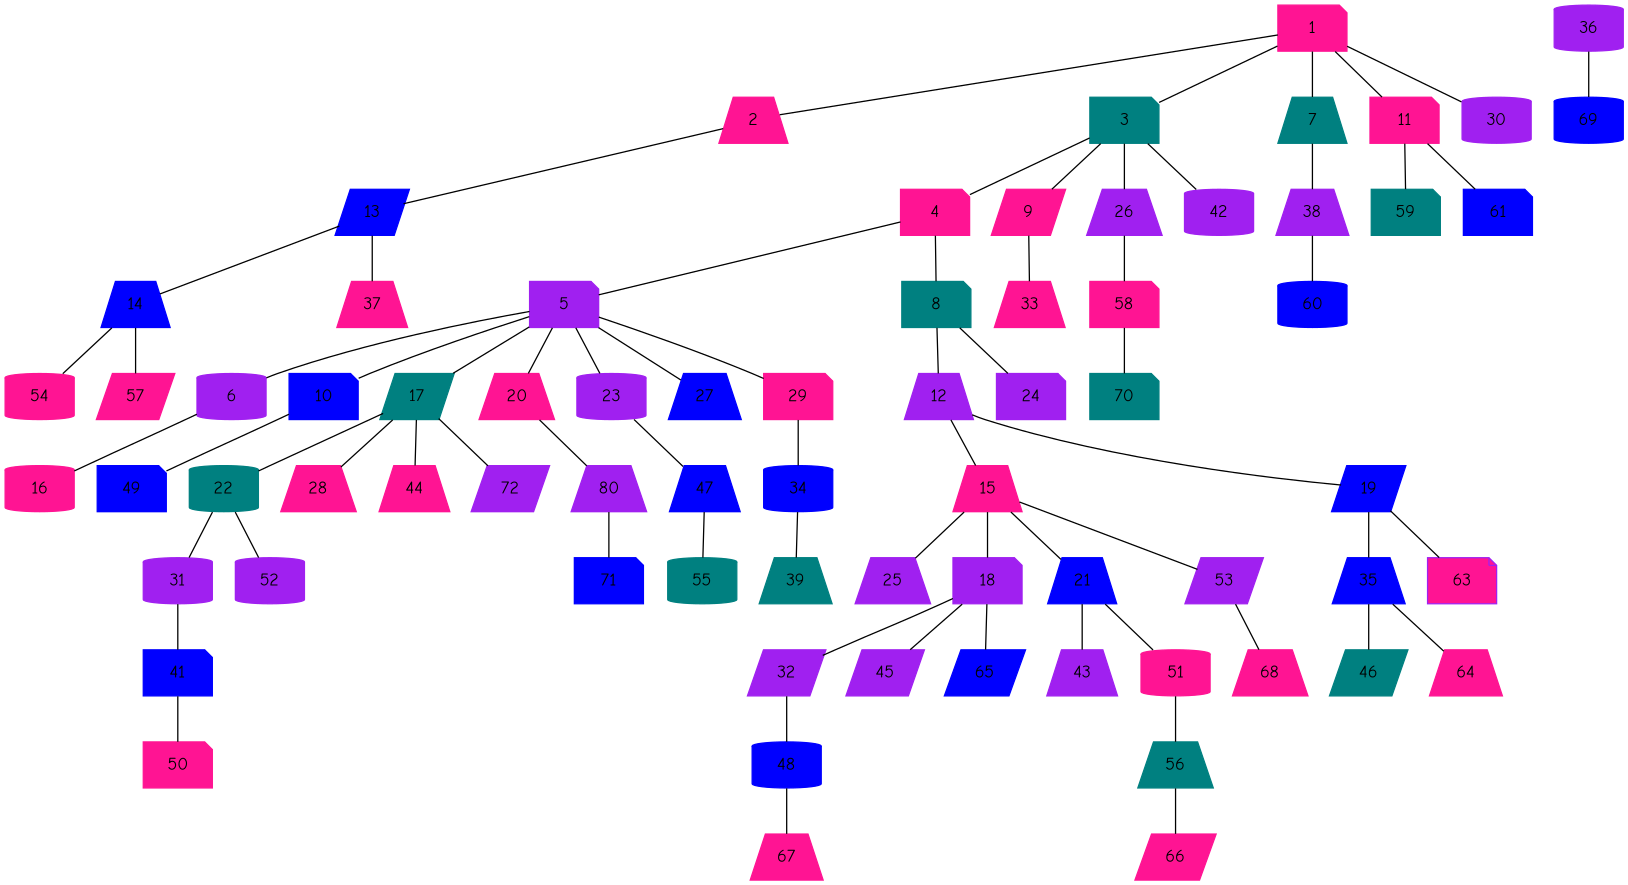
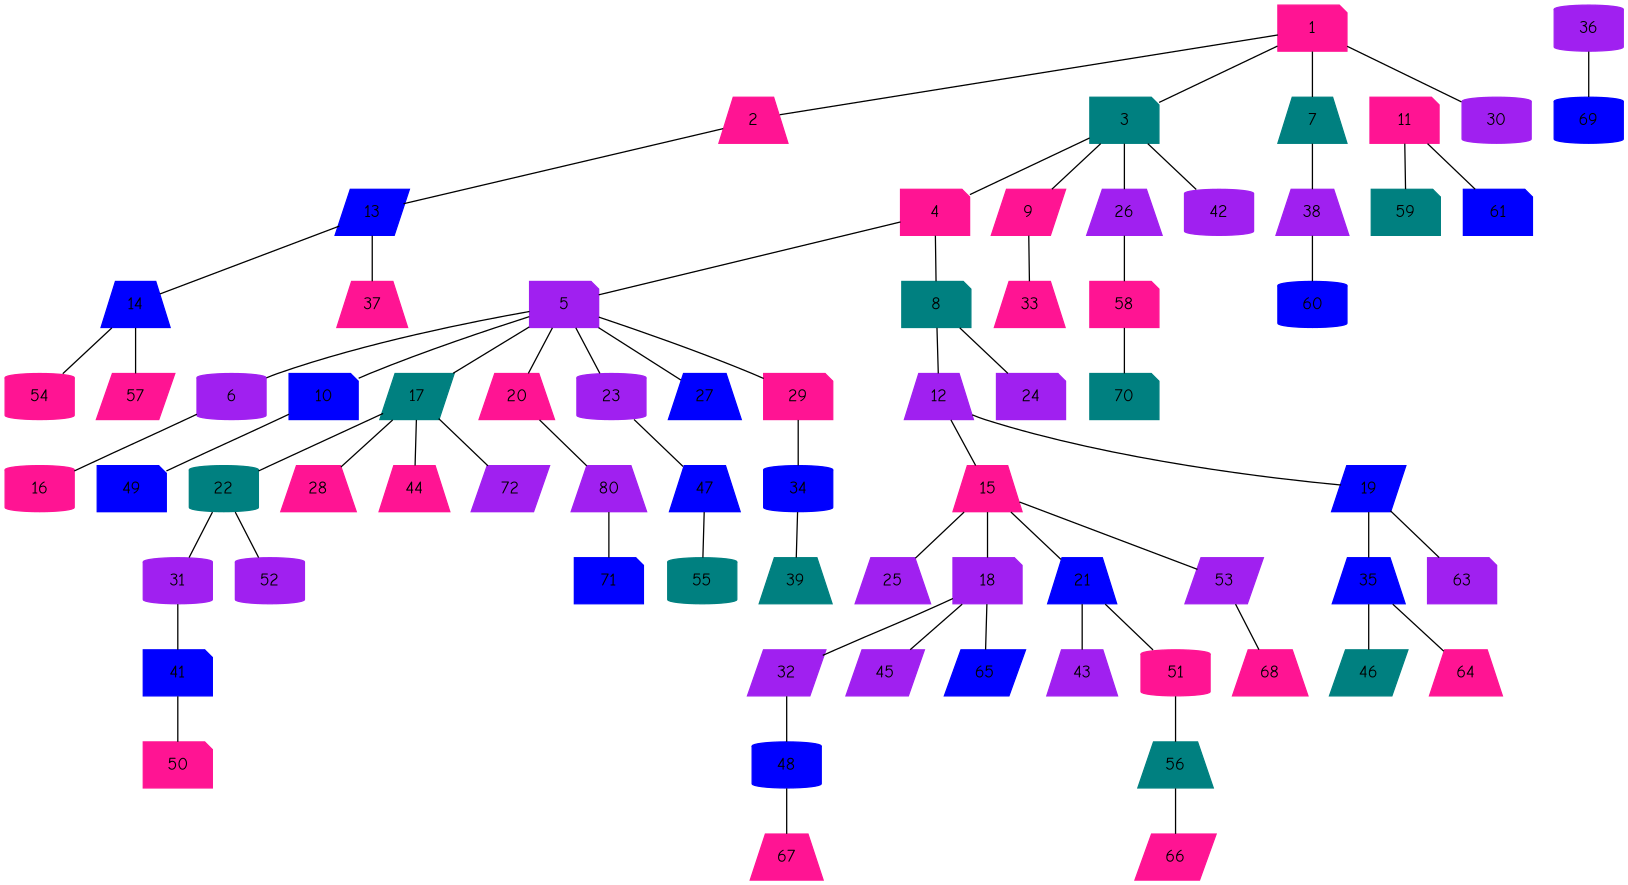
(1359, 74) -> none
(1462, 581) -> (1462, 581)
